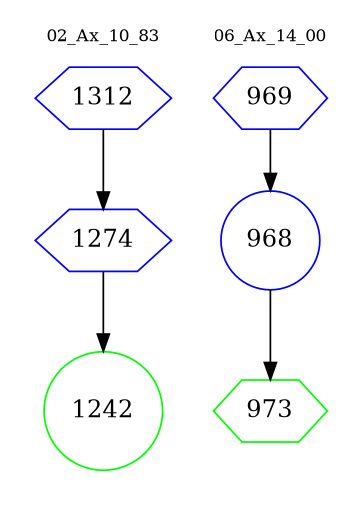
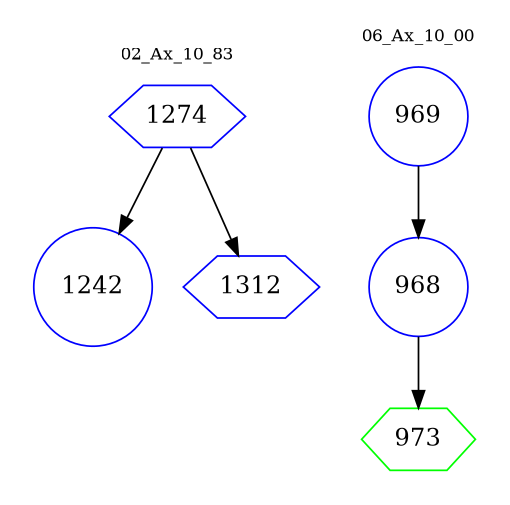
(270, 37) -> (418, 37)
(270, 98) -> (418, 116)
(103, 161) -> (211, 194)
(103, 411) -> (93, 287)
